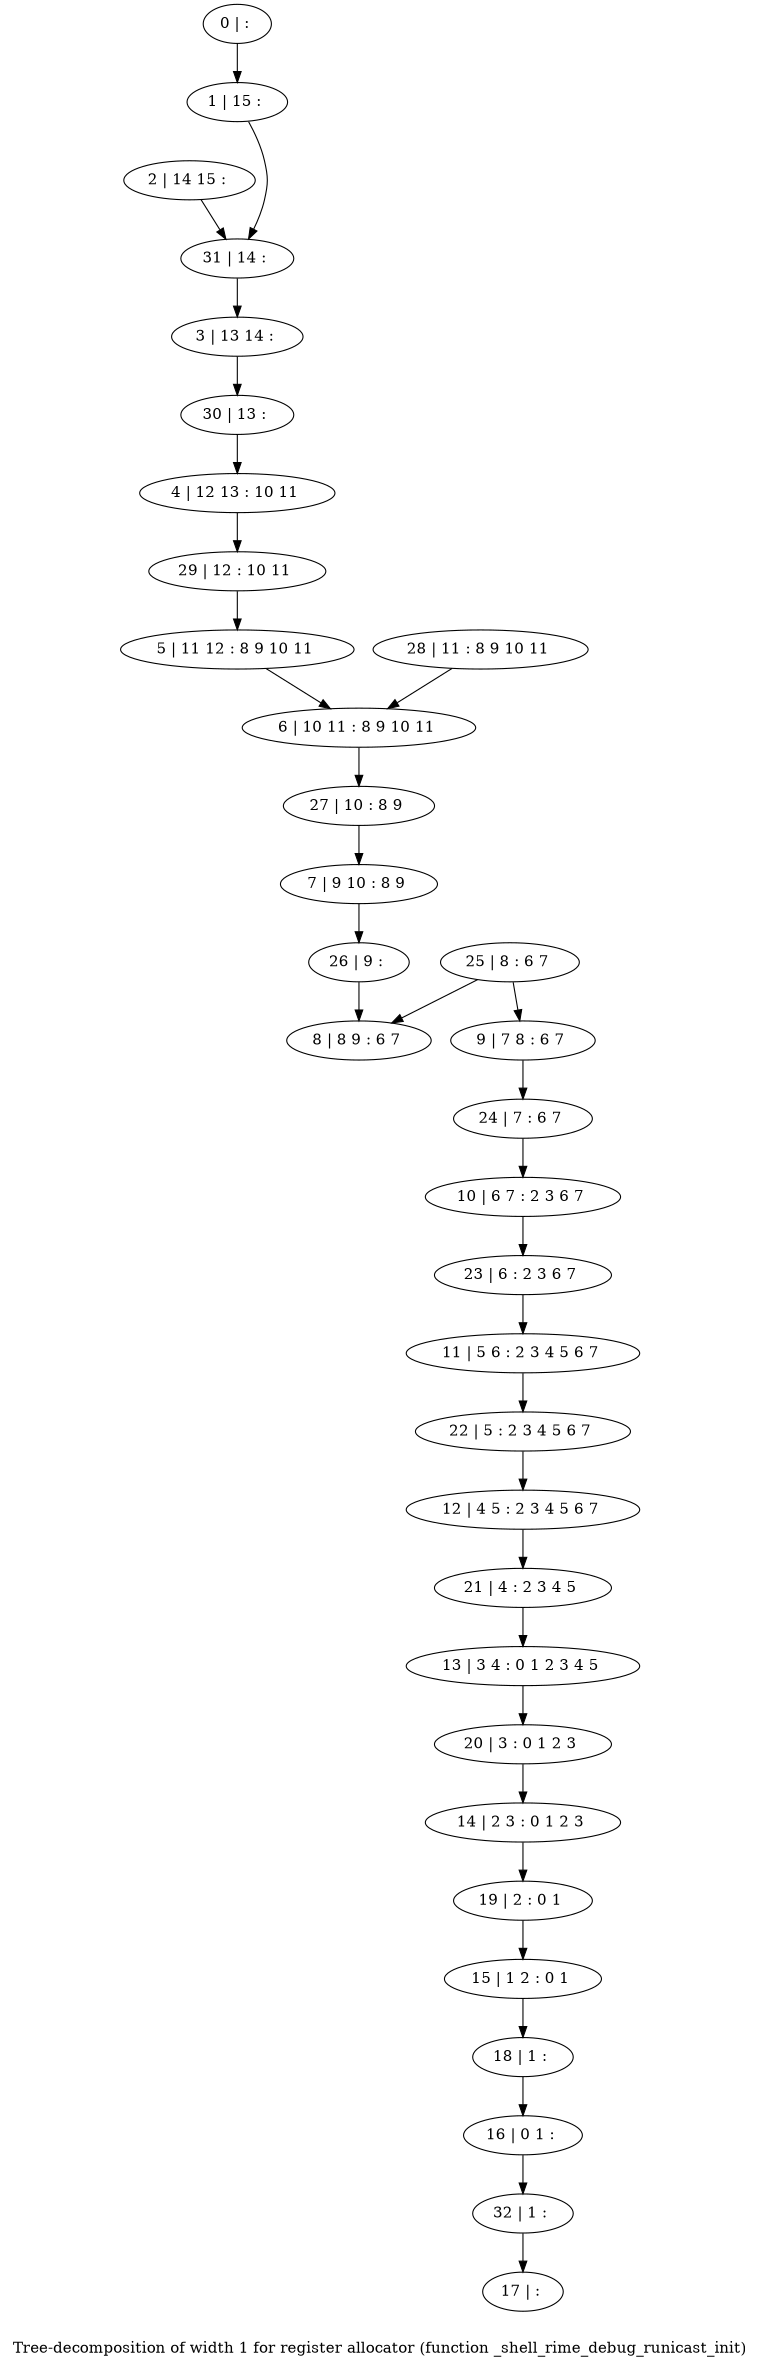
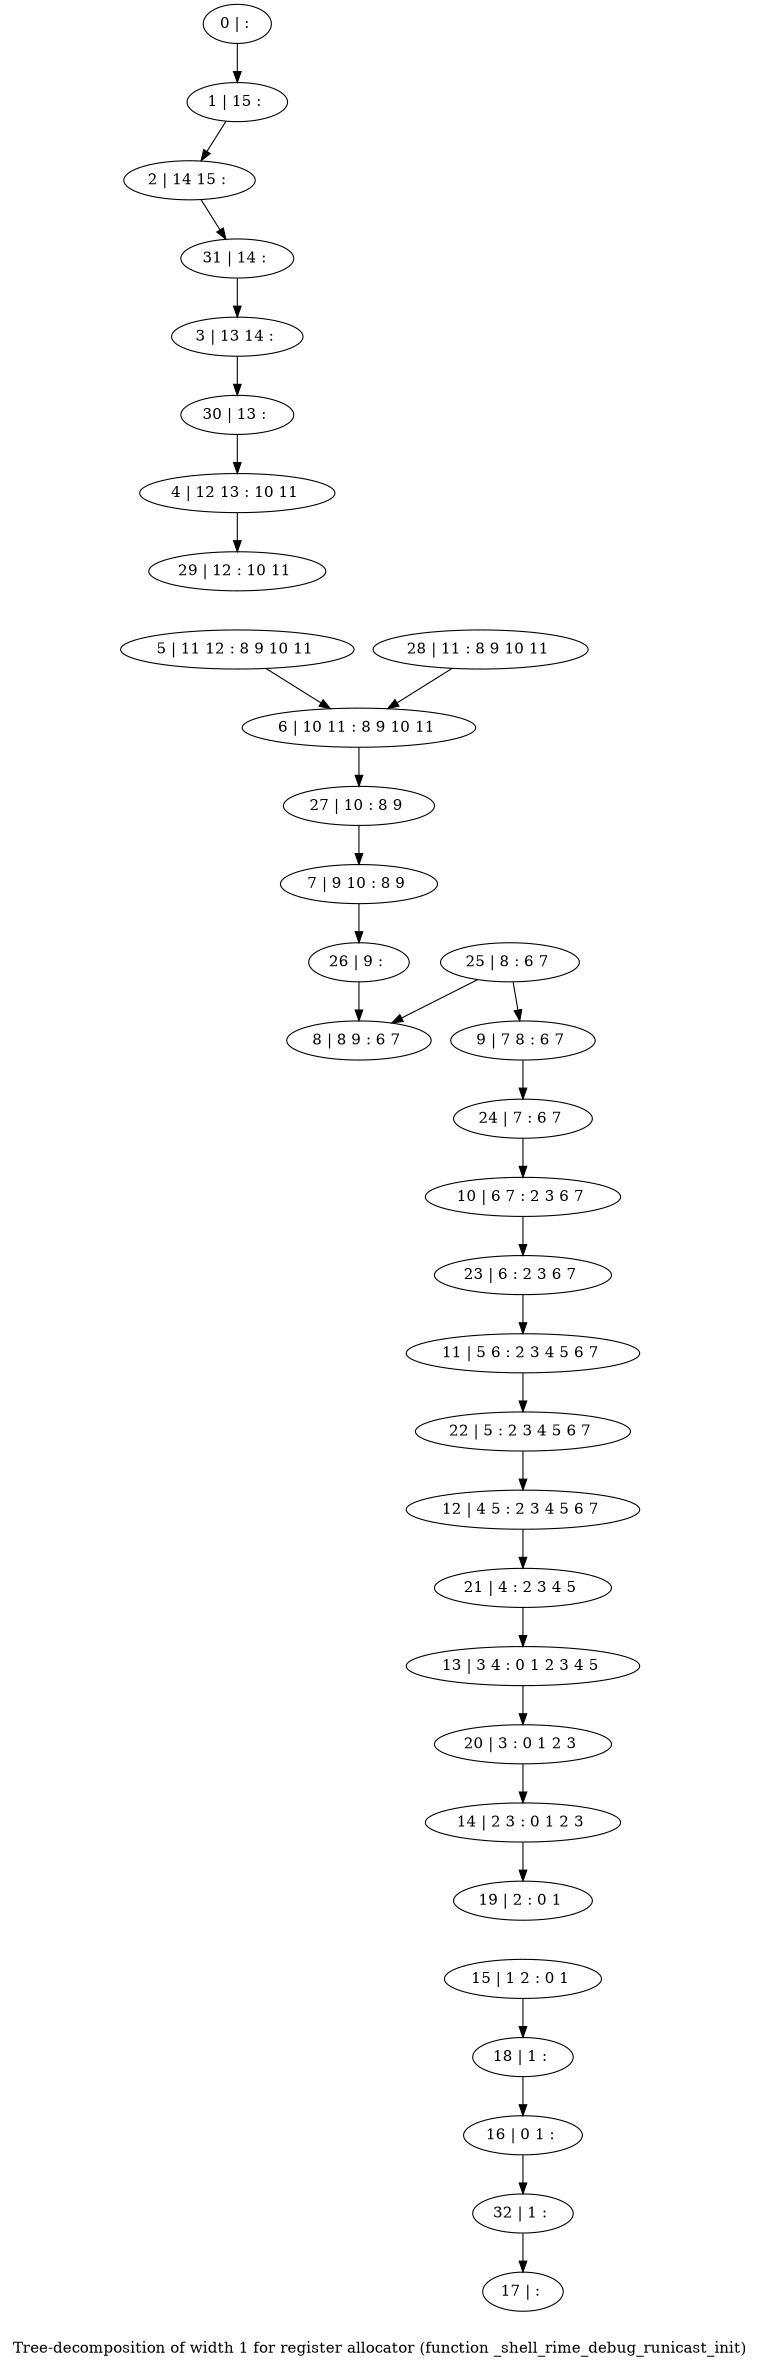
(267, 175) -> (216, 136)
(237, 605) -> none
(523, 1934) -> none
